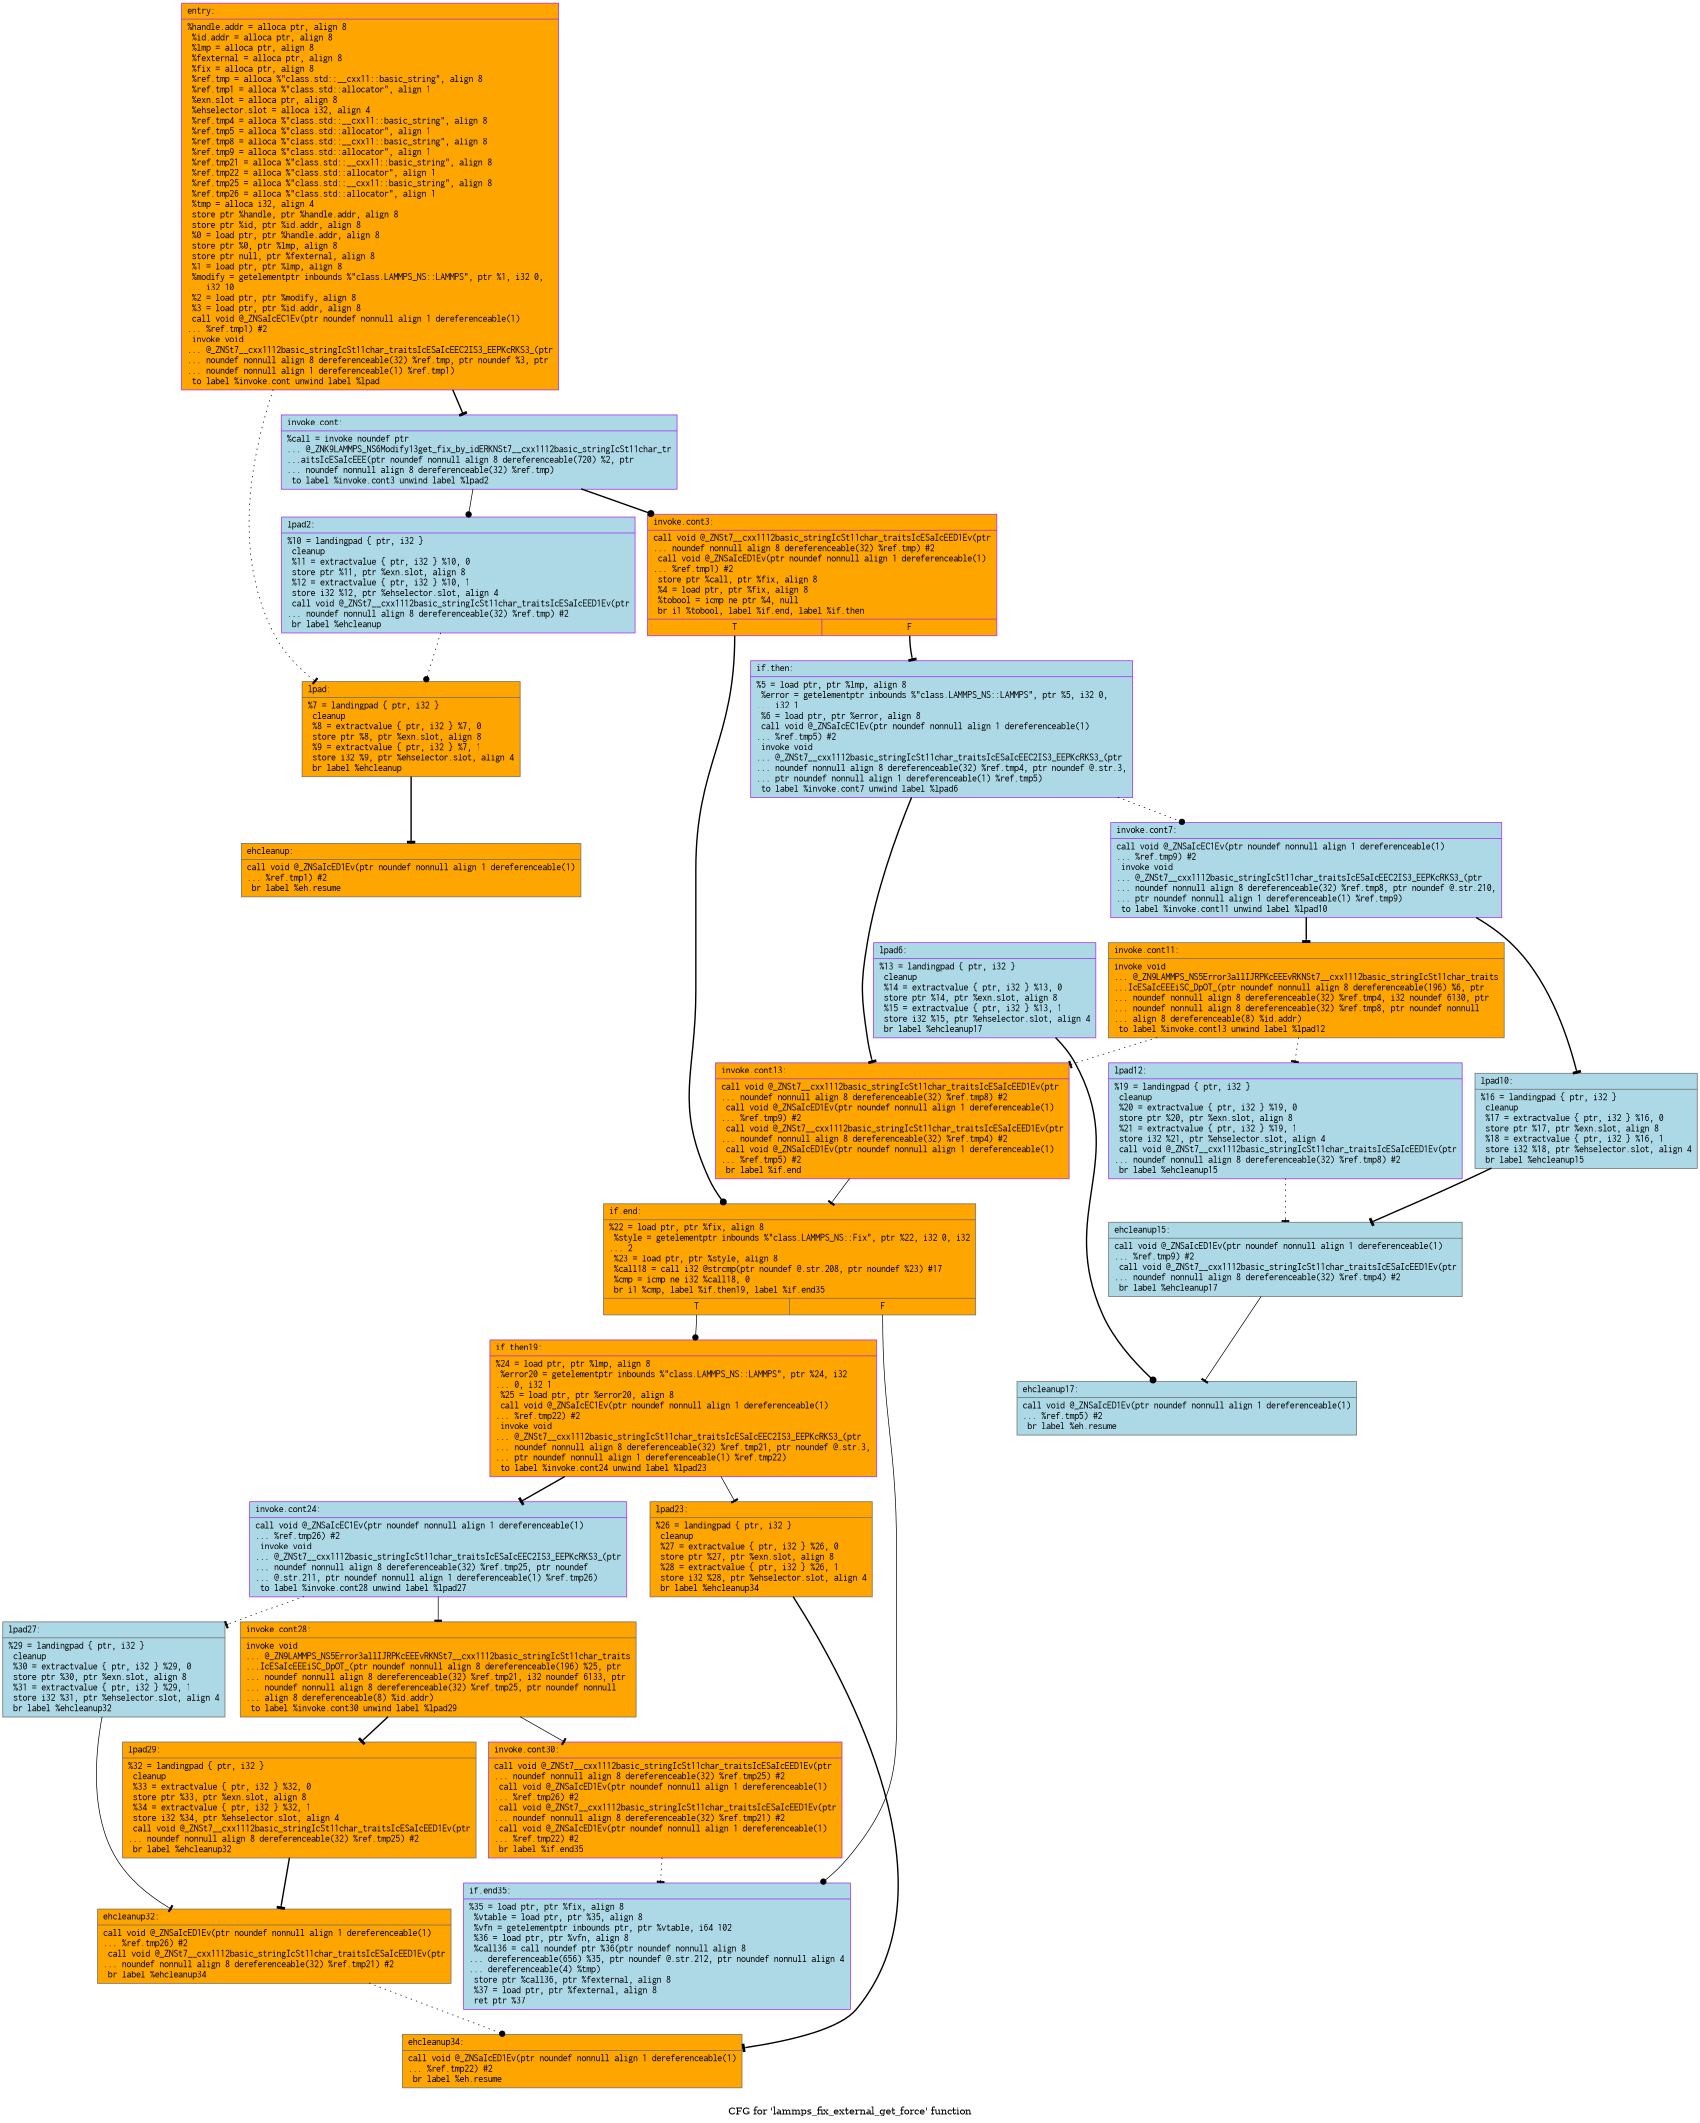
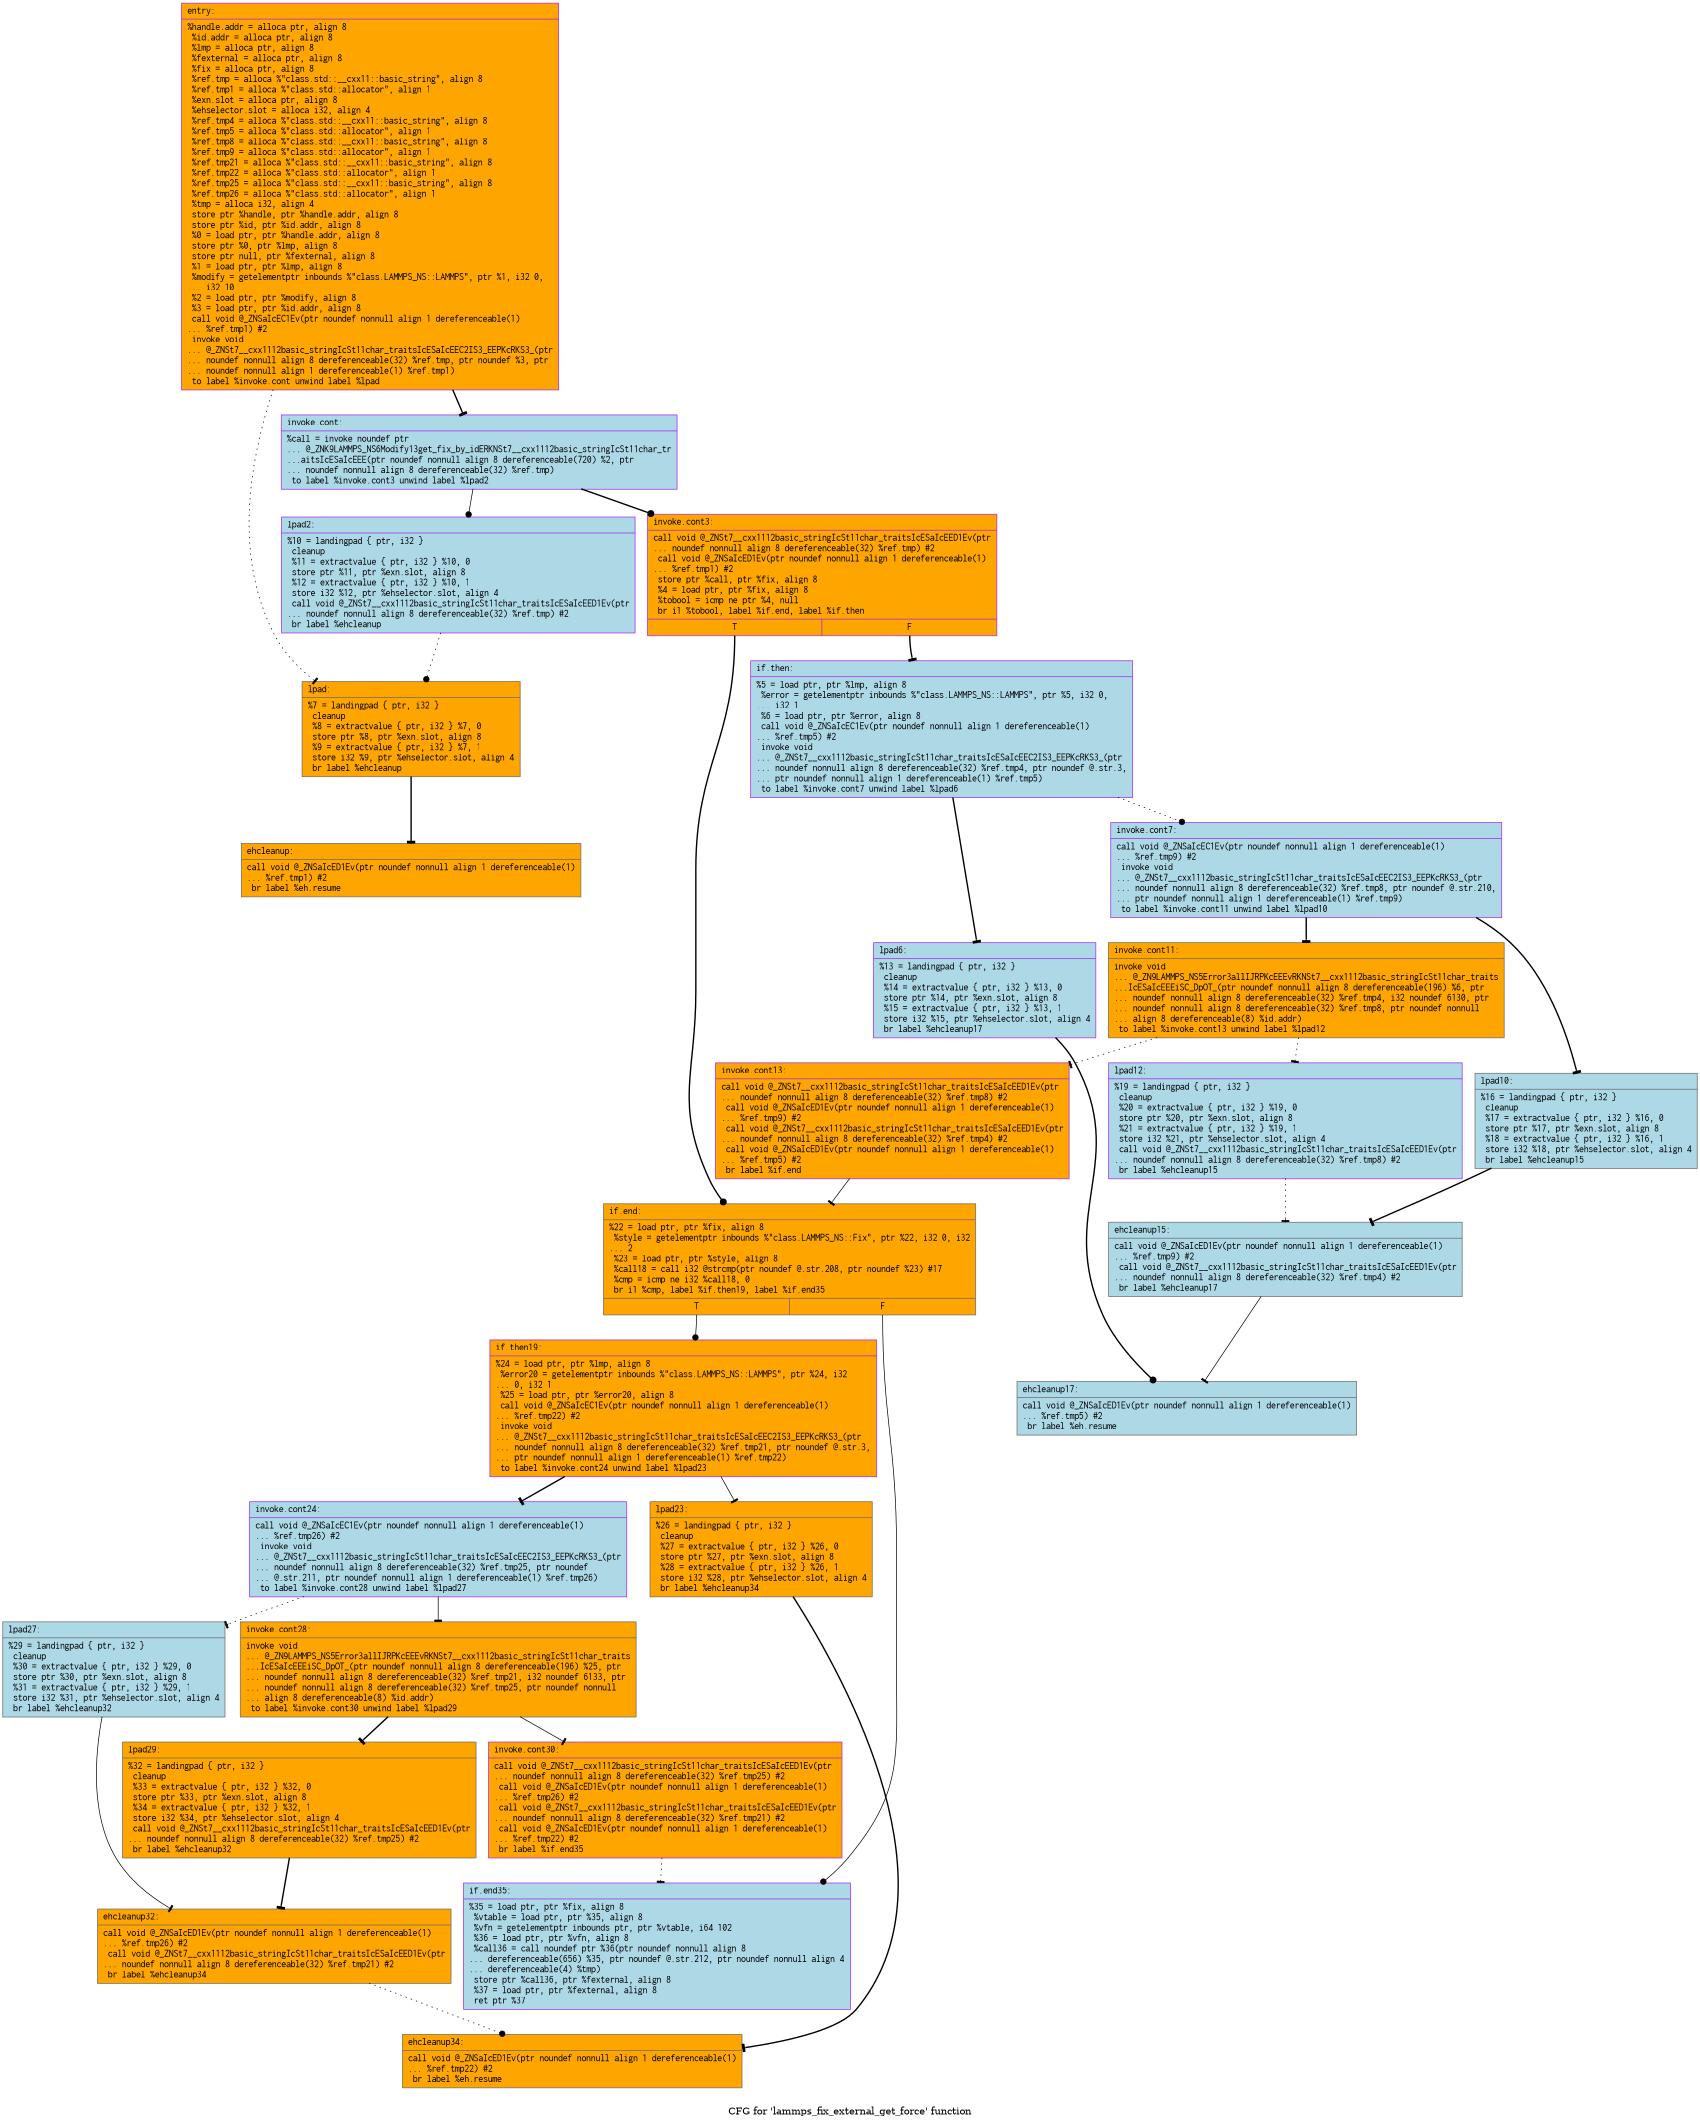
(871, 926) -> (965, 868)
